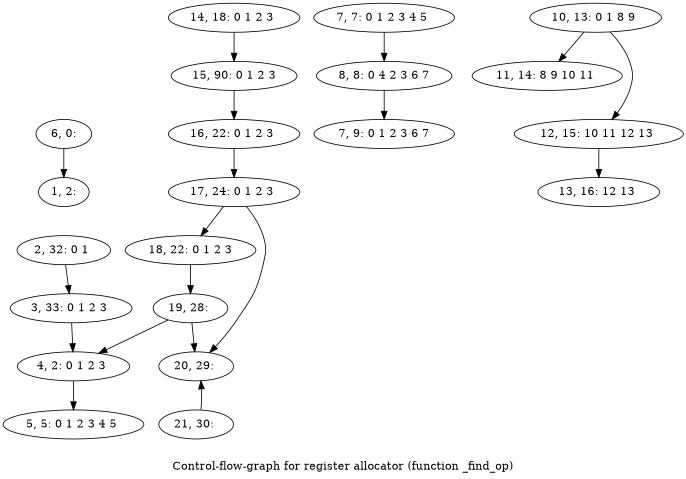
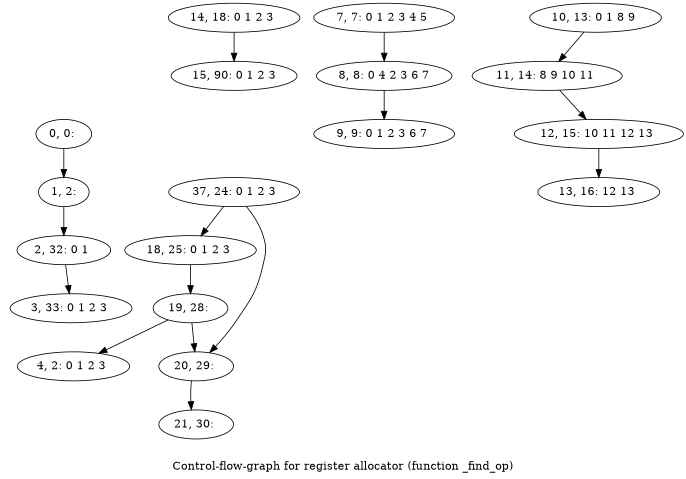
(632, 71) -> (570, 102)
(64, 134) -> (64, 134)
(234, 134) -> none
(384, 134) -> (384, 134)
(234, 192) -> (234, 192)
none -> (64, 217)
(191, 250) -> (191, 250)
(72, 333) -> none
(202, 399) -> (191, 391)
(74, 424) -> none
